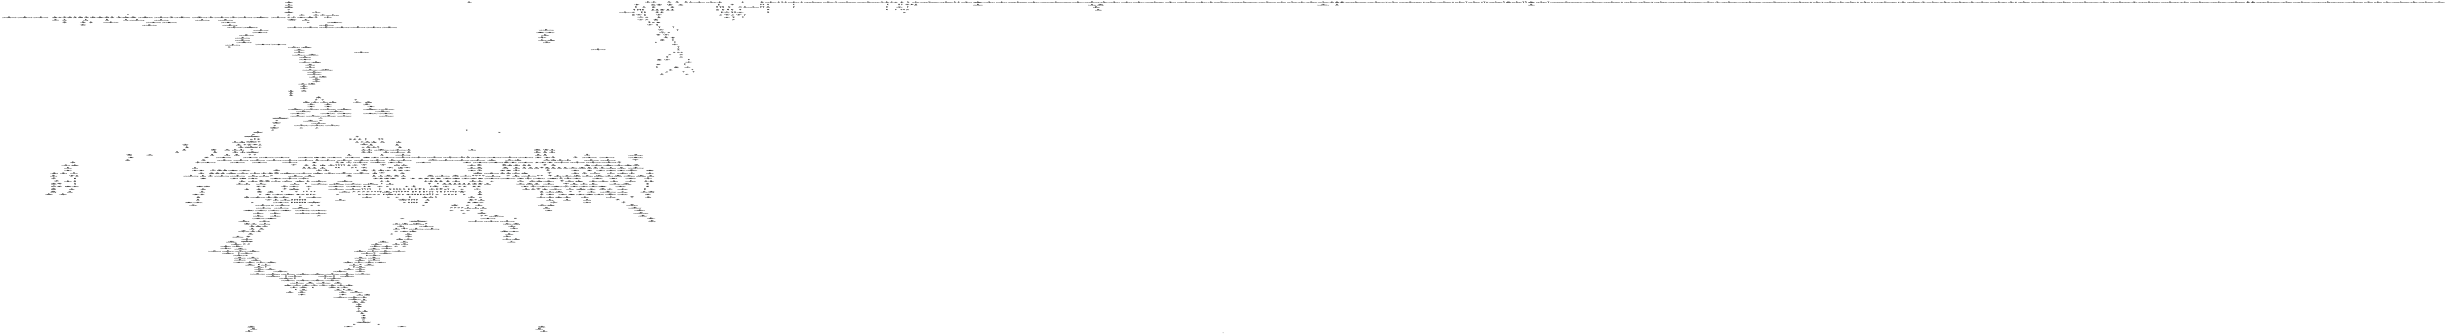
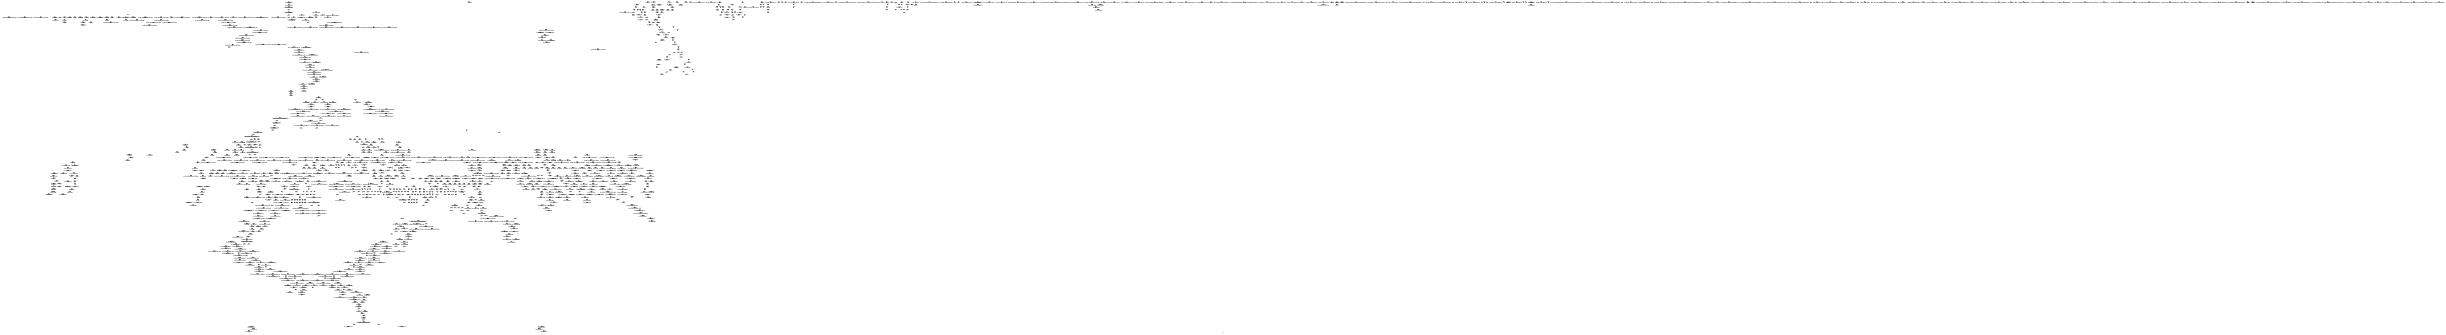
(516, 176) -> none
